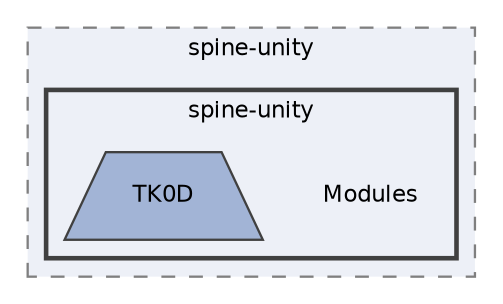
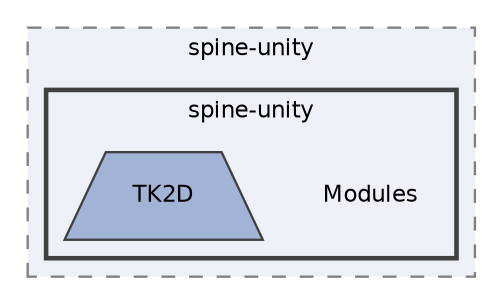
(164, 196) -> (164, 196)
